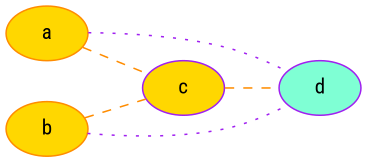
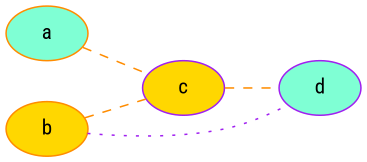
(47, 33) -> (47, 33)
(190, 40) -> none
